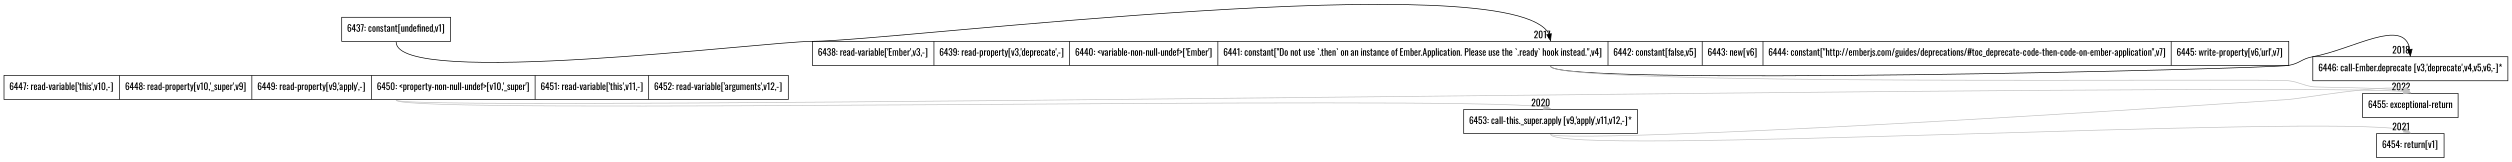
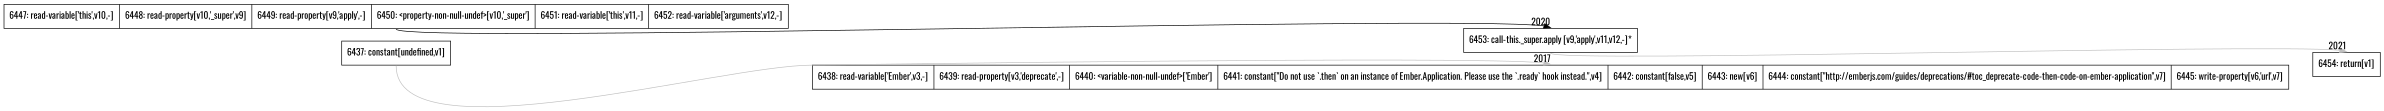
(972, 29) -> (960, 63)
(2410, 69) -> none
(1085, 104) -> (970, 28)
(2410, 105) -> none
